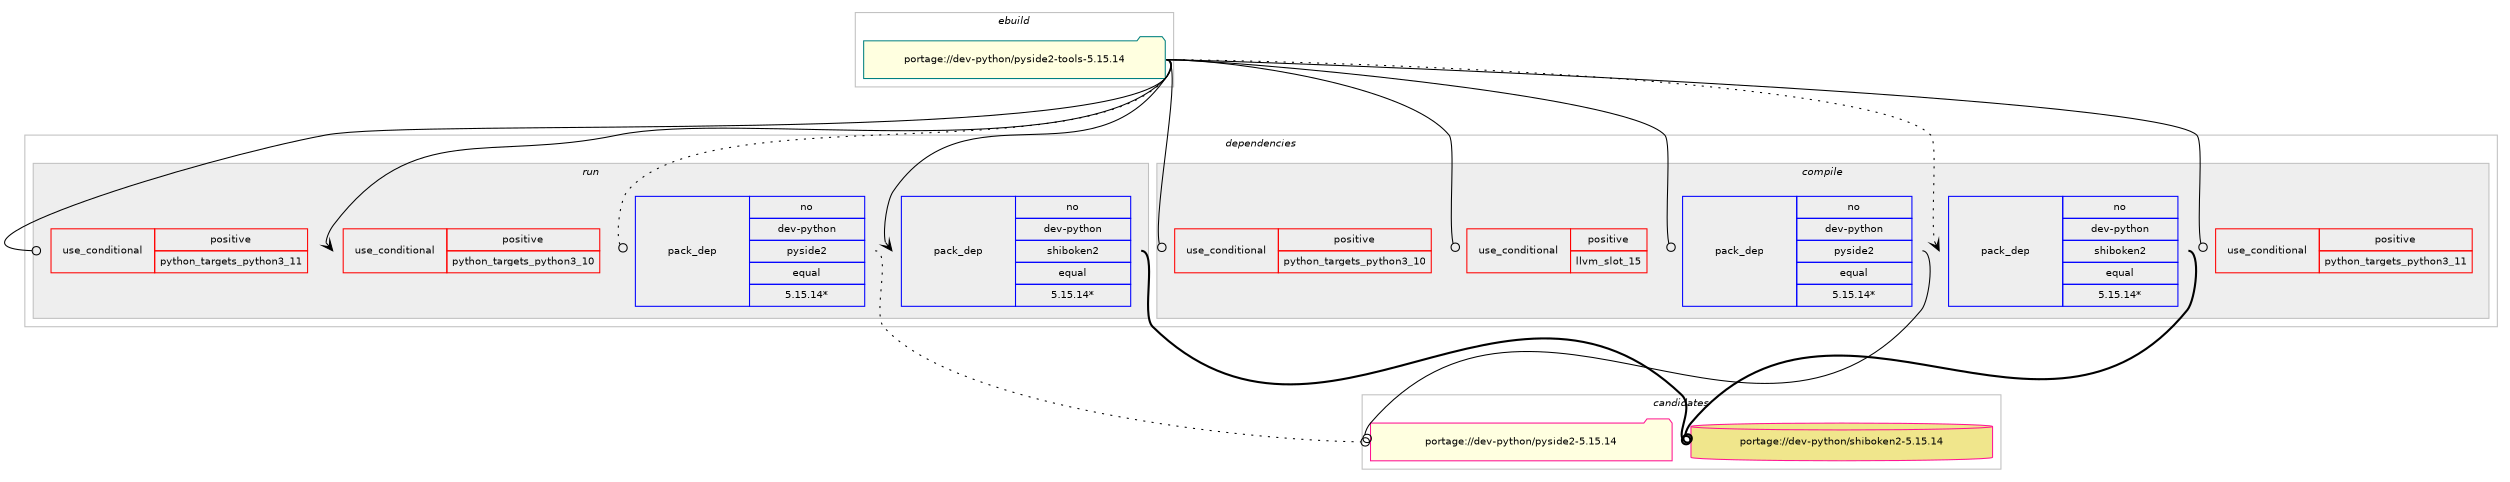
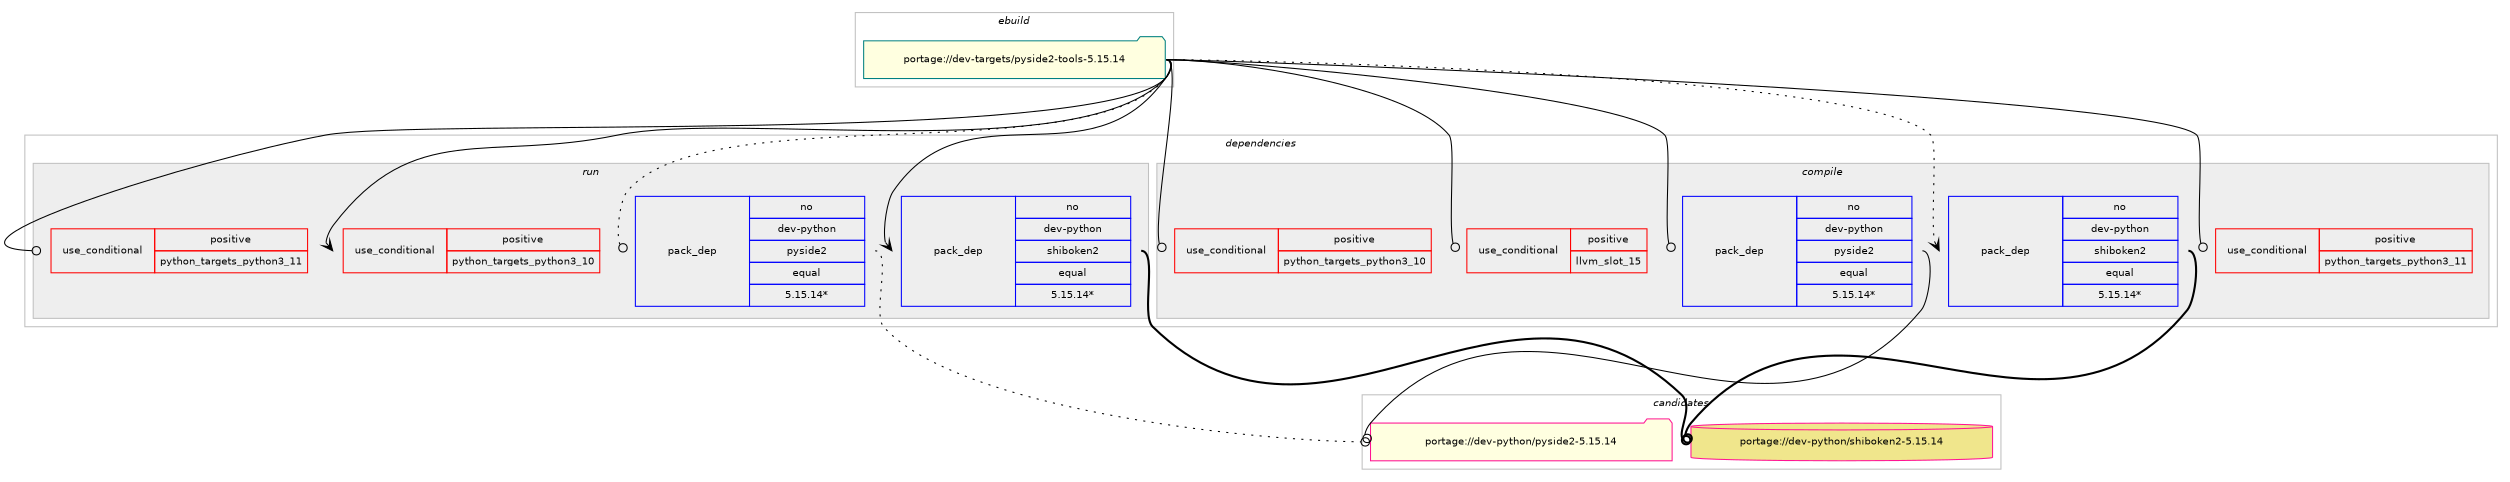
(1014, 60) -> (1014, 60)
